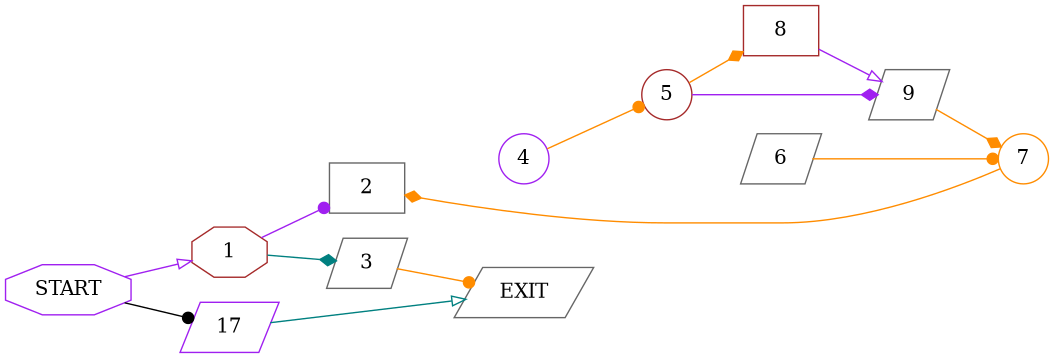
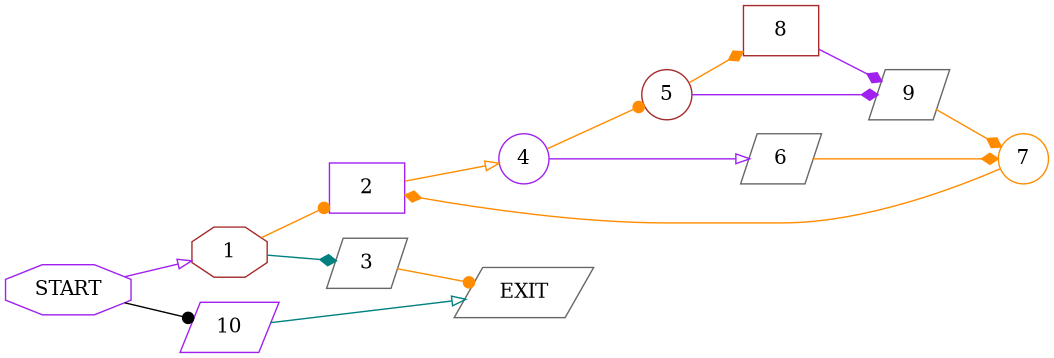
(844, 62) -> (844, 62)
none -> (642, 159)
(900, 159) -> (900, 159)
none -> (445, 174)
(367, 188) -> (367, 188)
(290, 224) -> (290, 224)
(230, 327) -> (230, 327)
